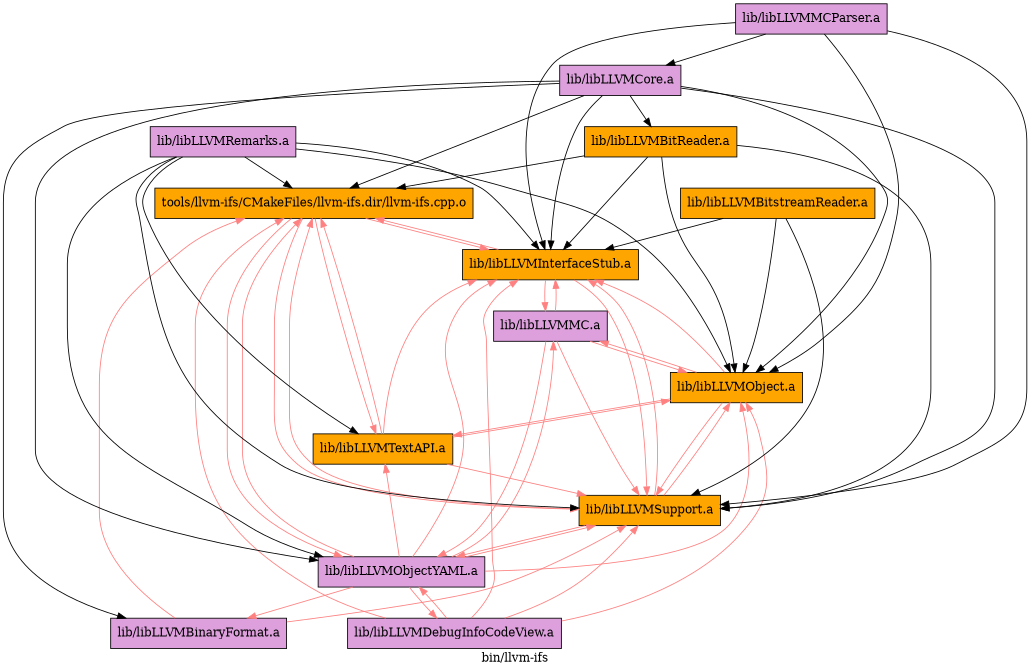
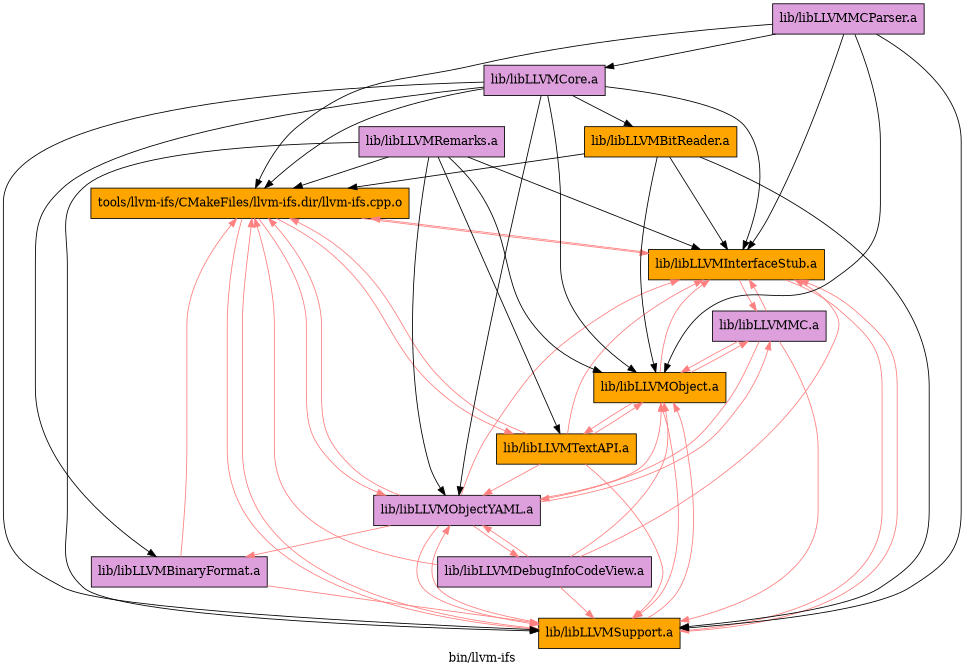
none -> (496, 61)
(778, 203) -> none
(393, 515) -> (516, 478)
